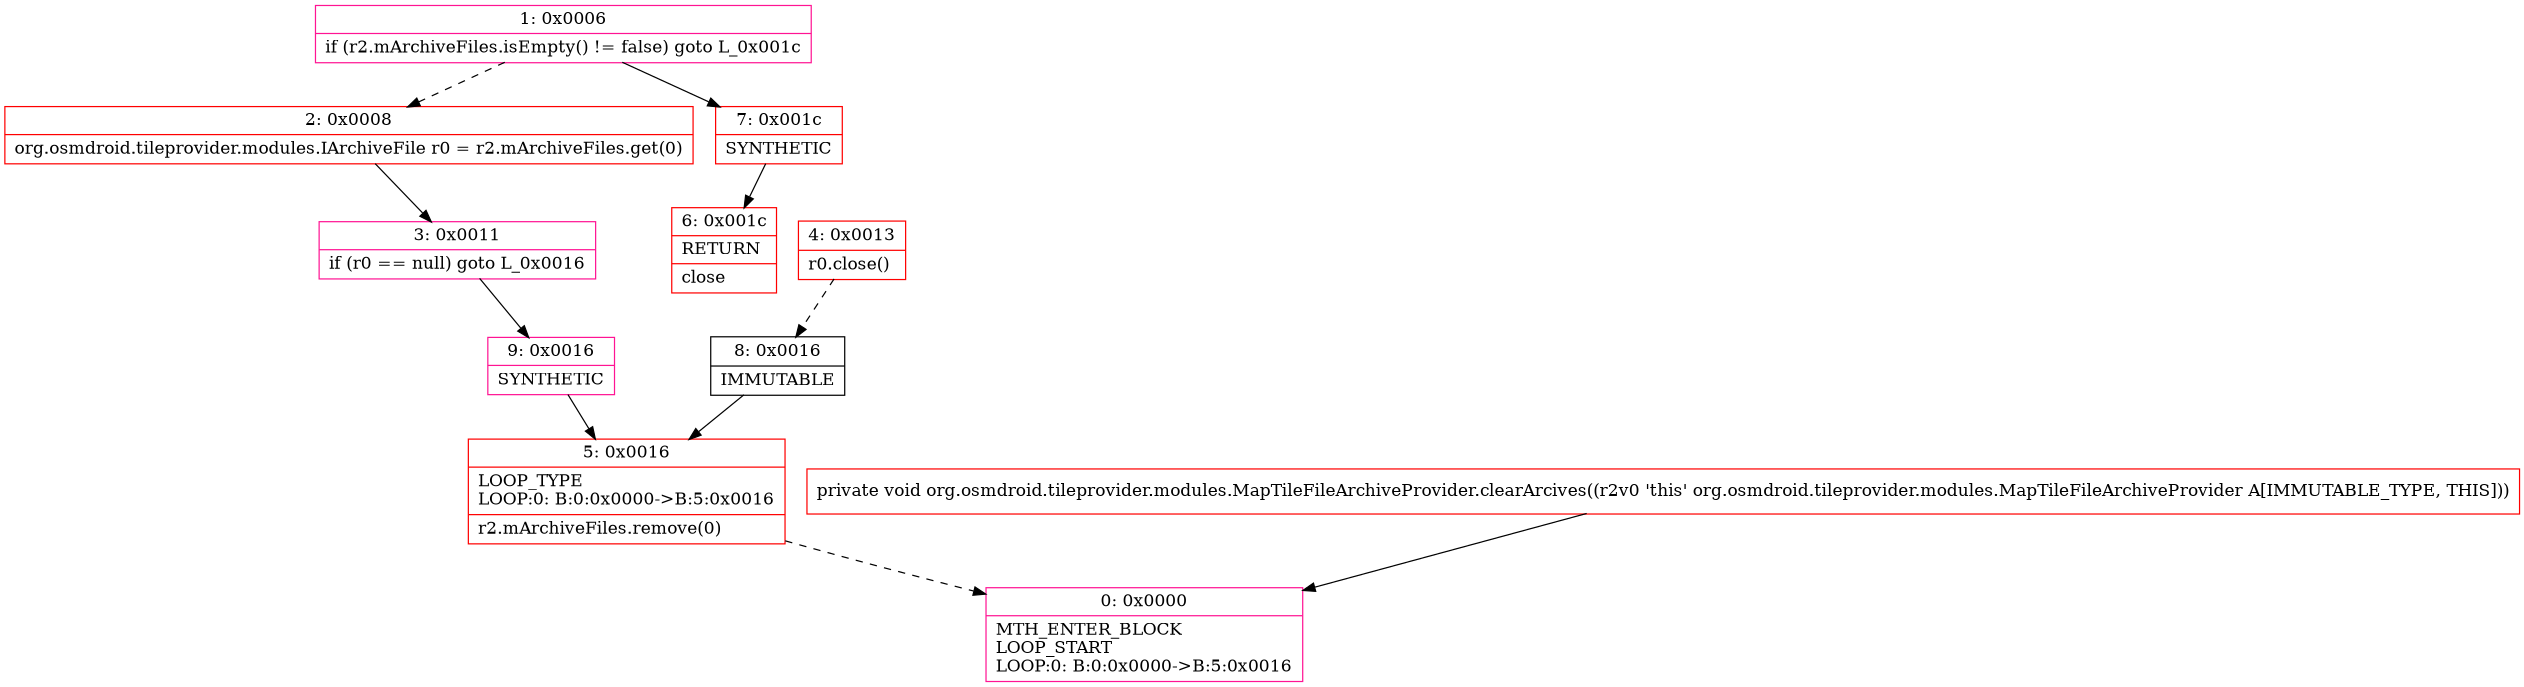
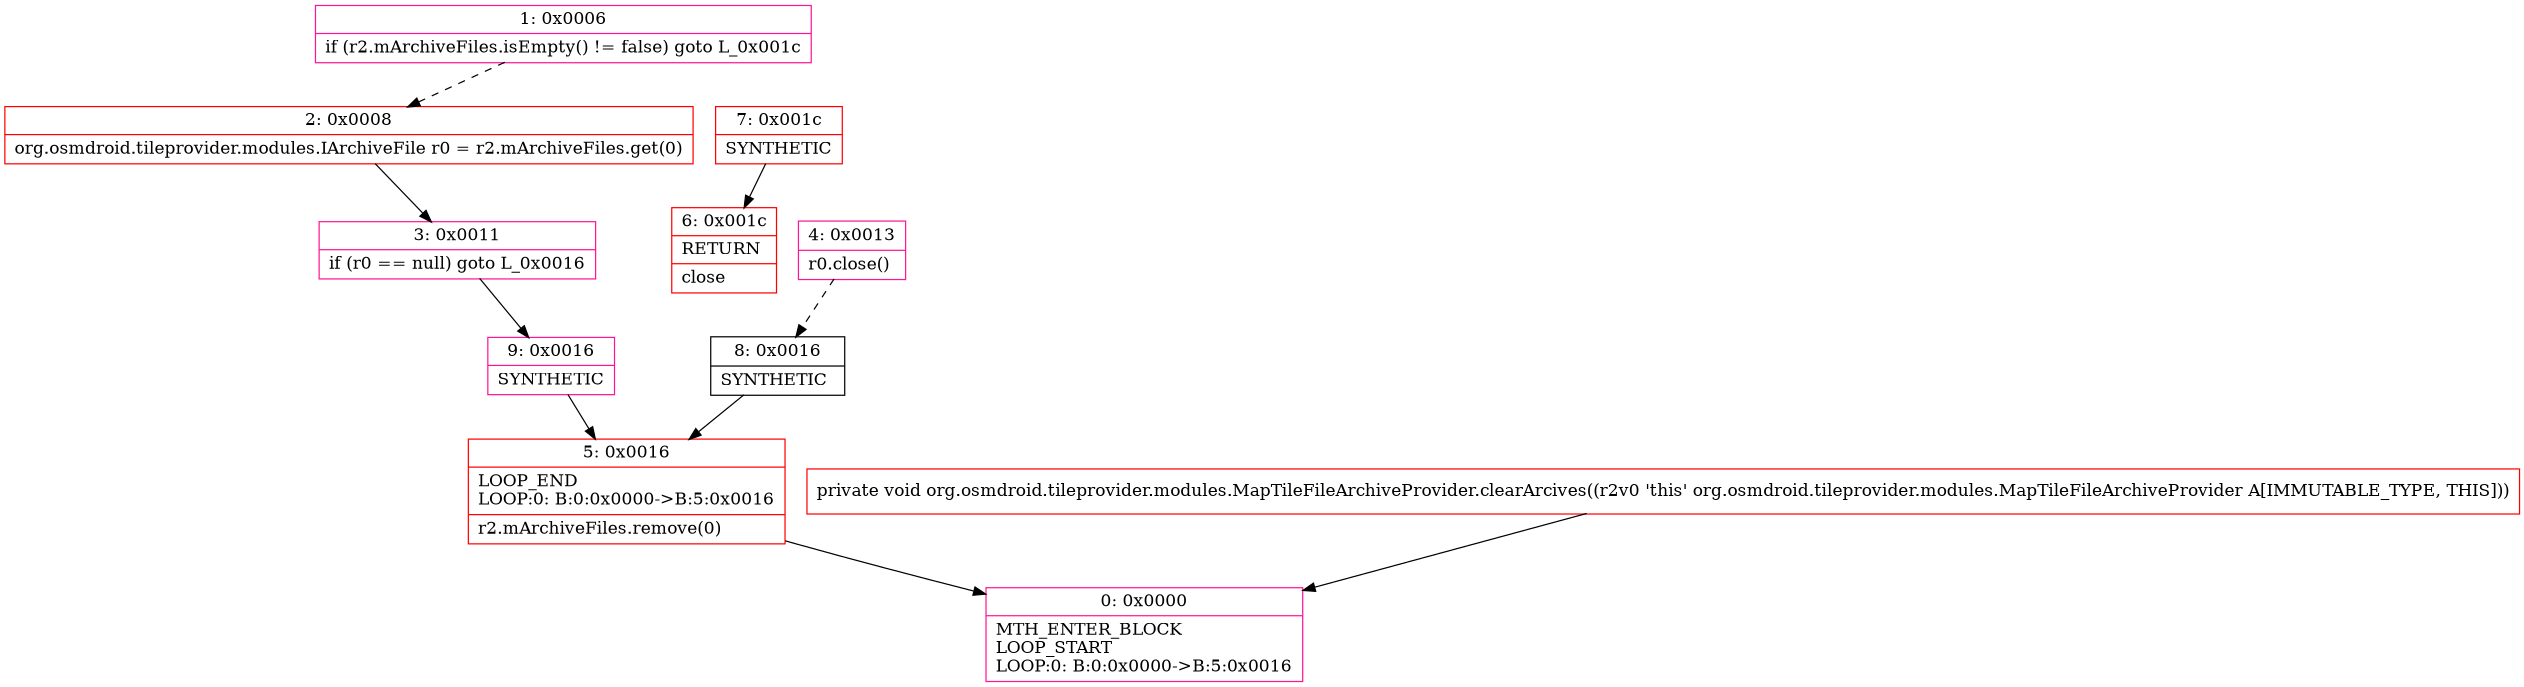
(666, 82) -> none
(852, 250) -> (852, 250)
(778, 380) -> (774, 380)
(531, 481) -> (528, 481)
(879, 567) -> (879, 567)
